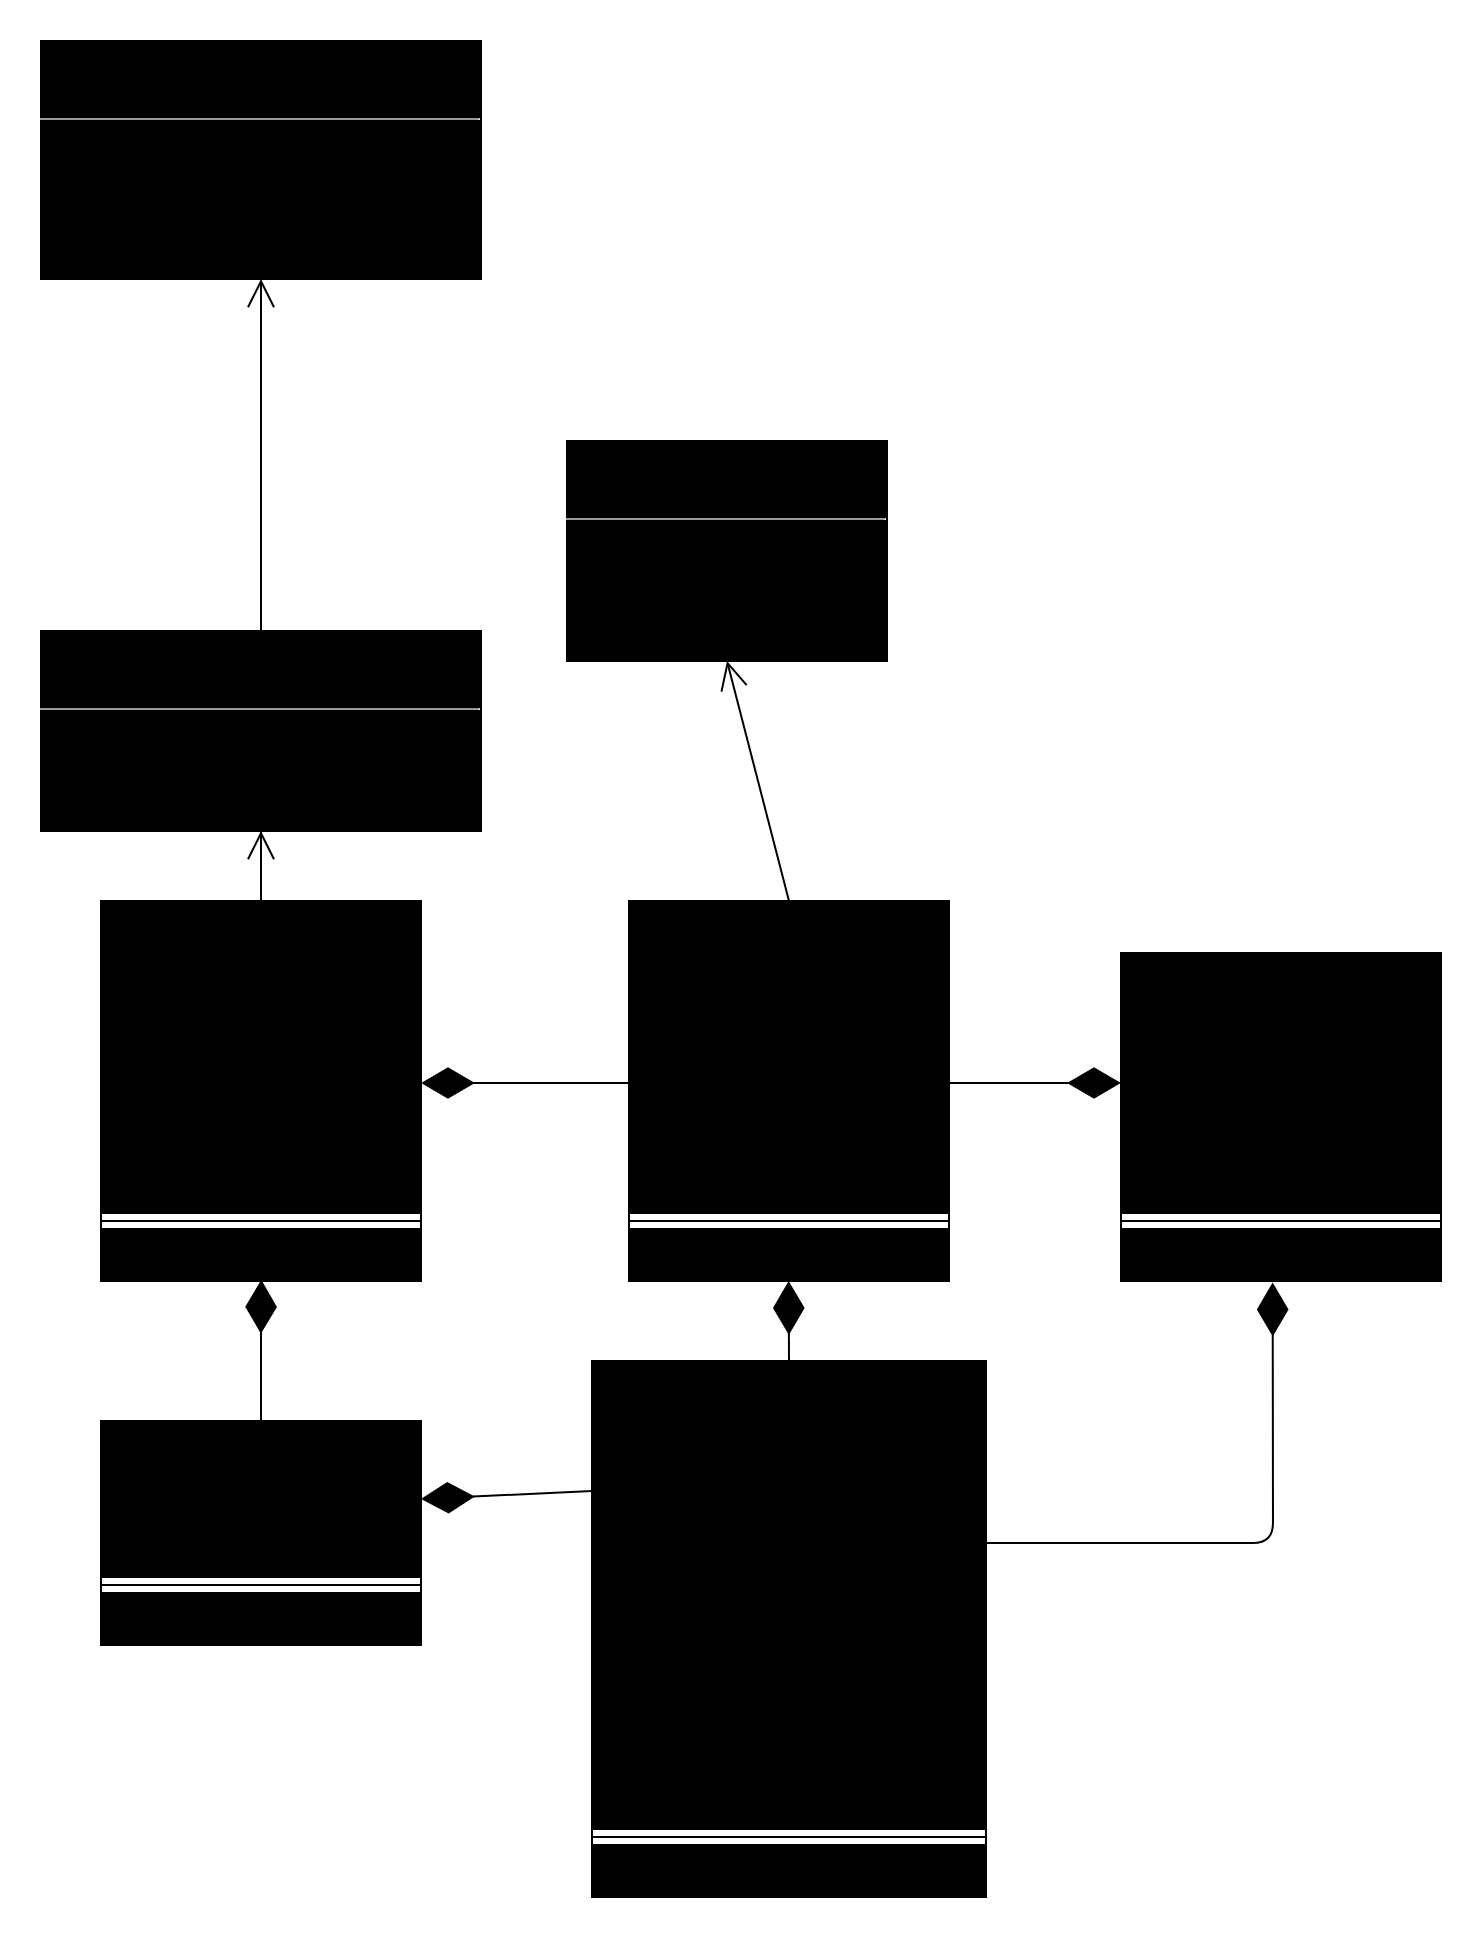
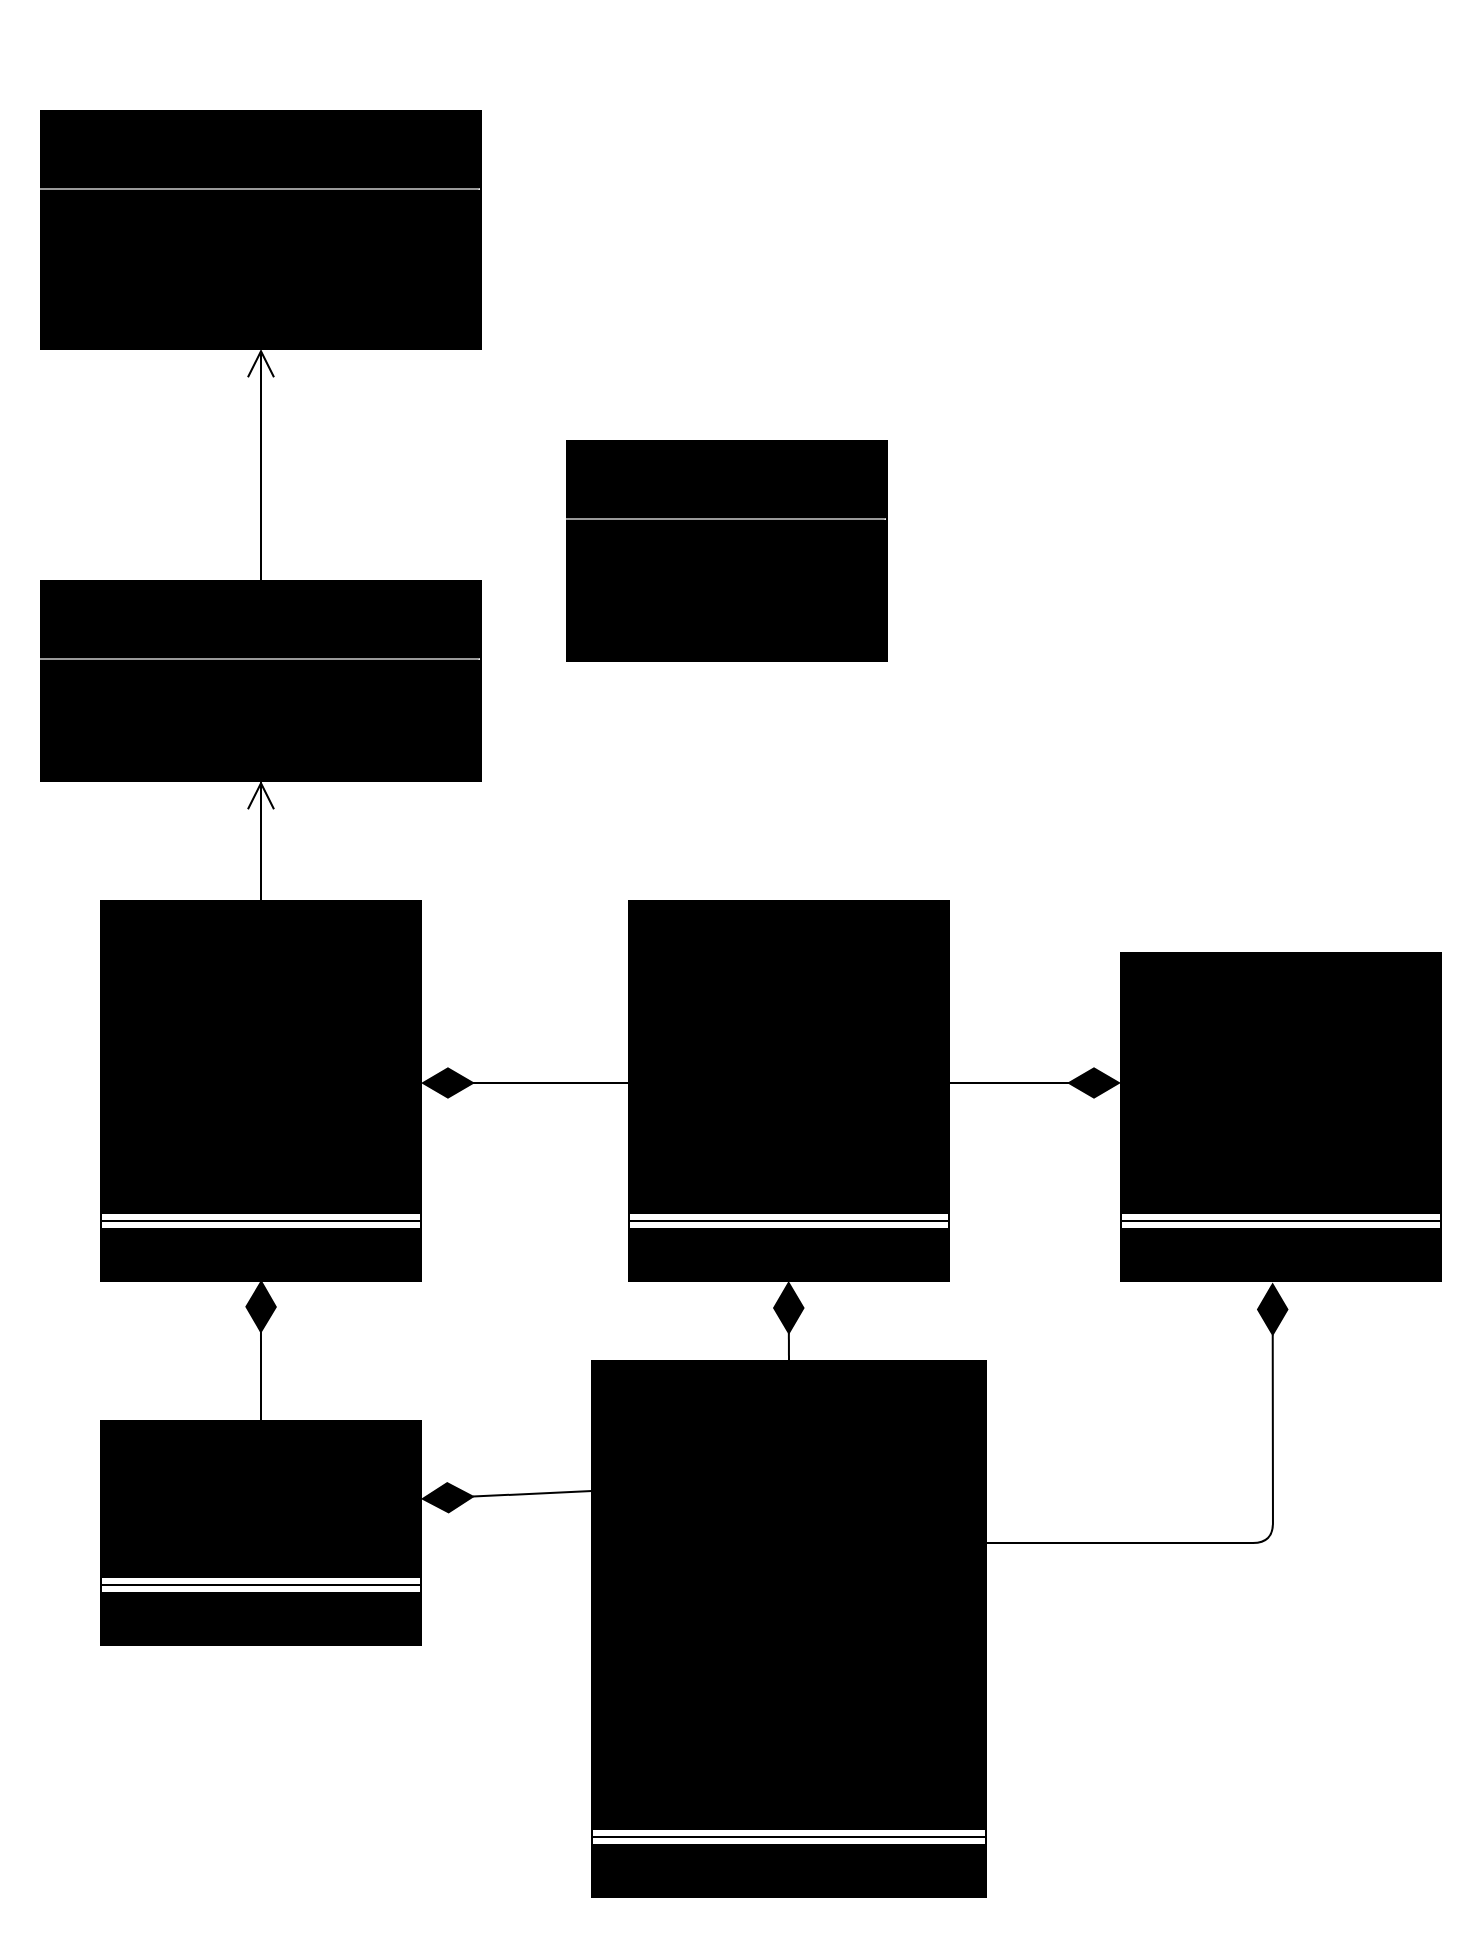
(261, 160) -> (261, 230)
(261, 731) -> (261, 681)
(759, 784) -> none
